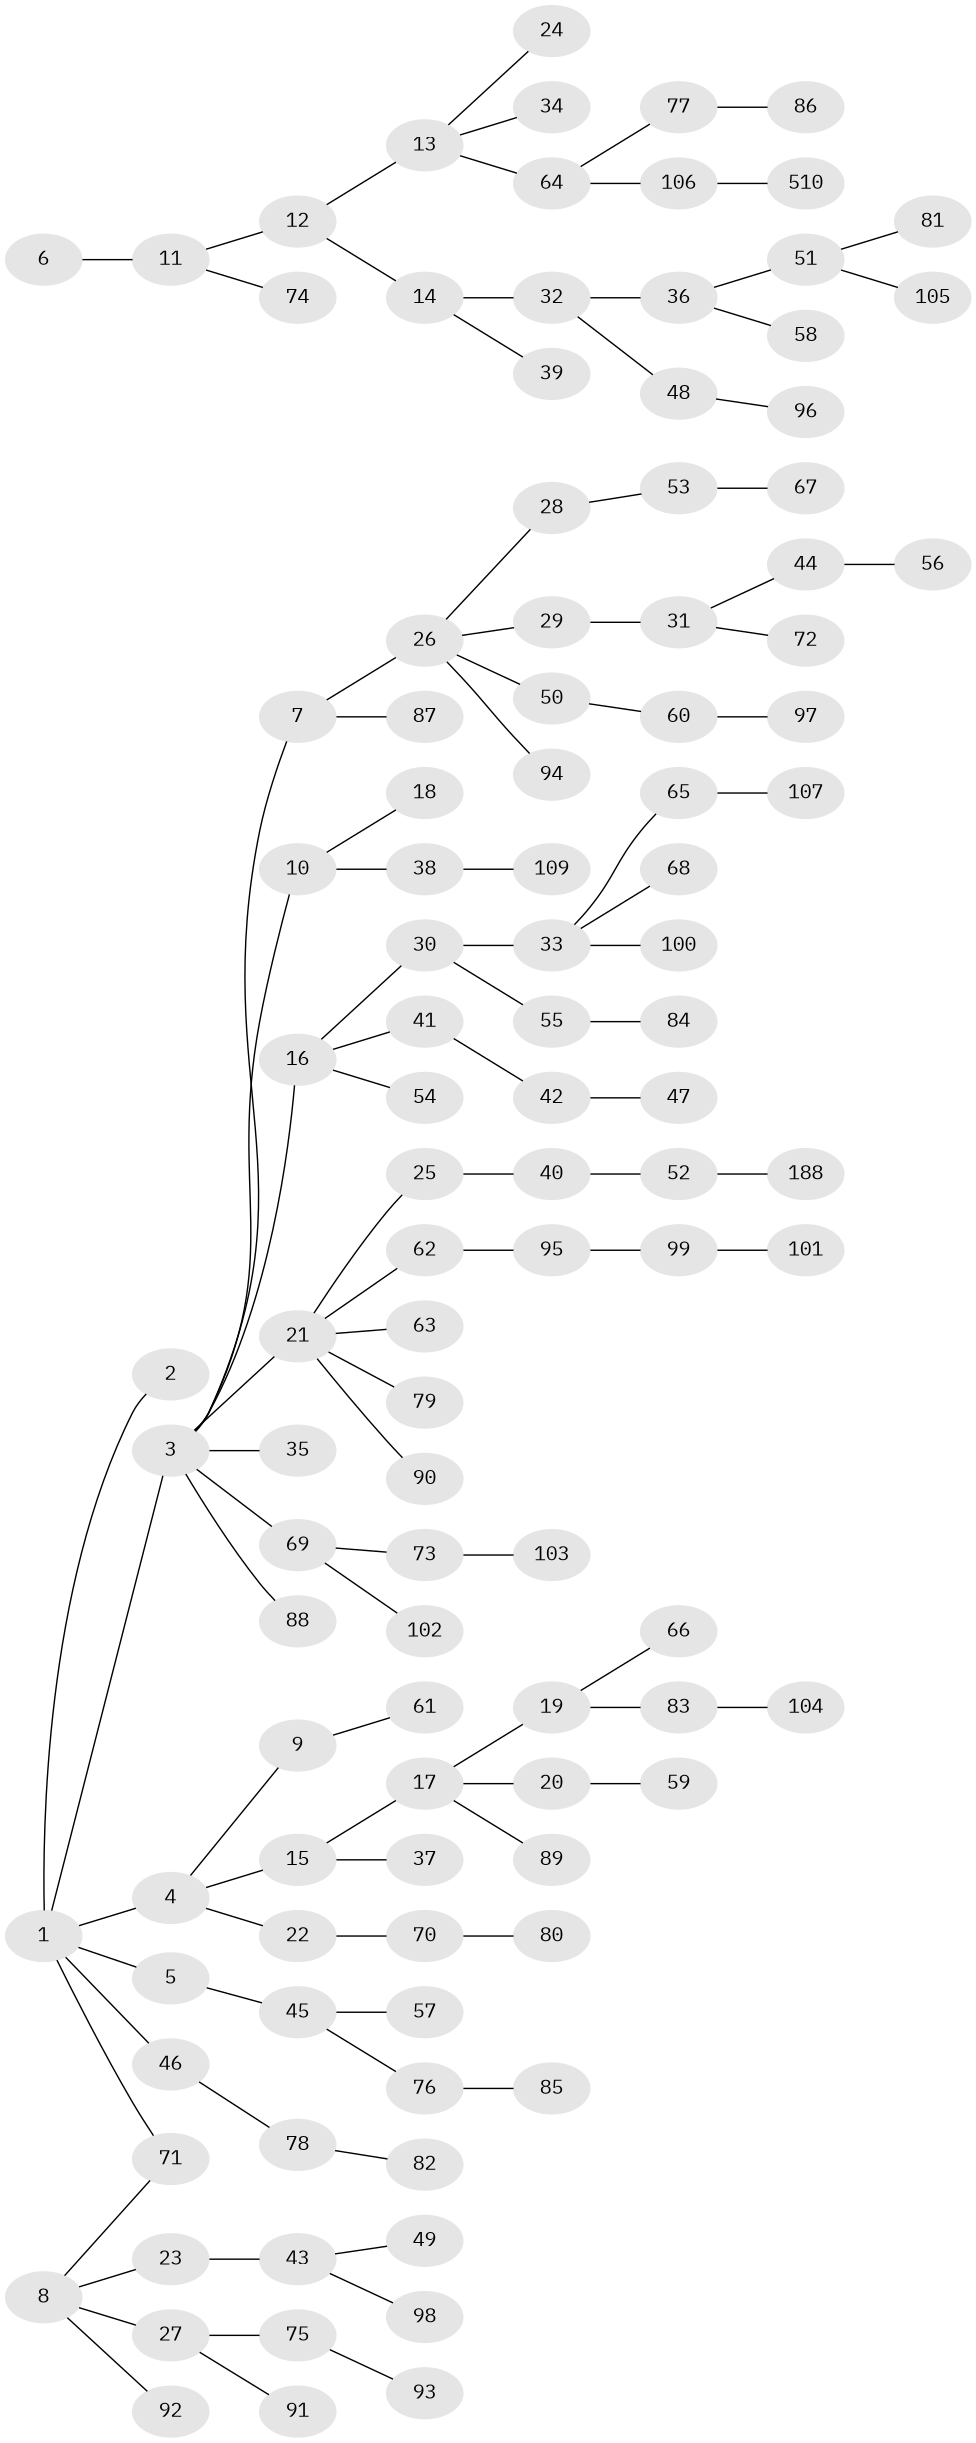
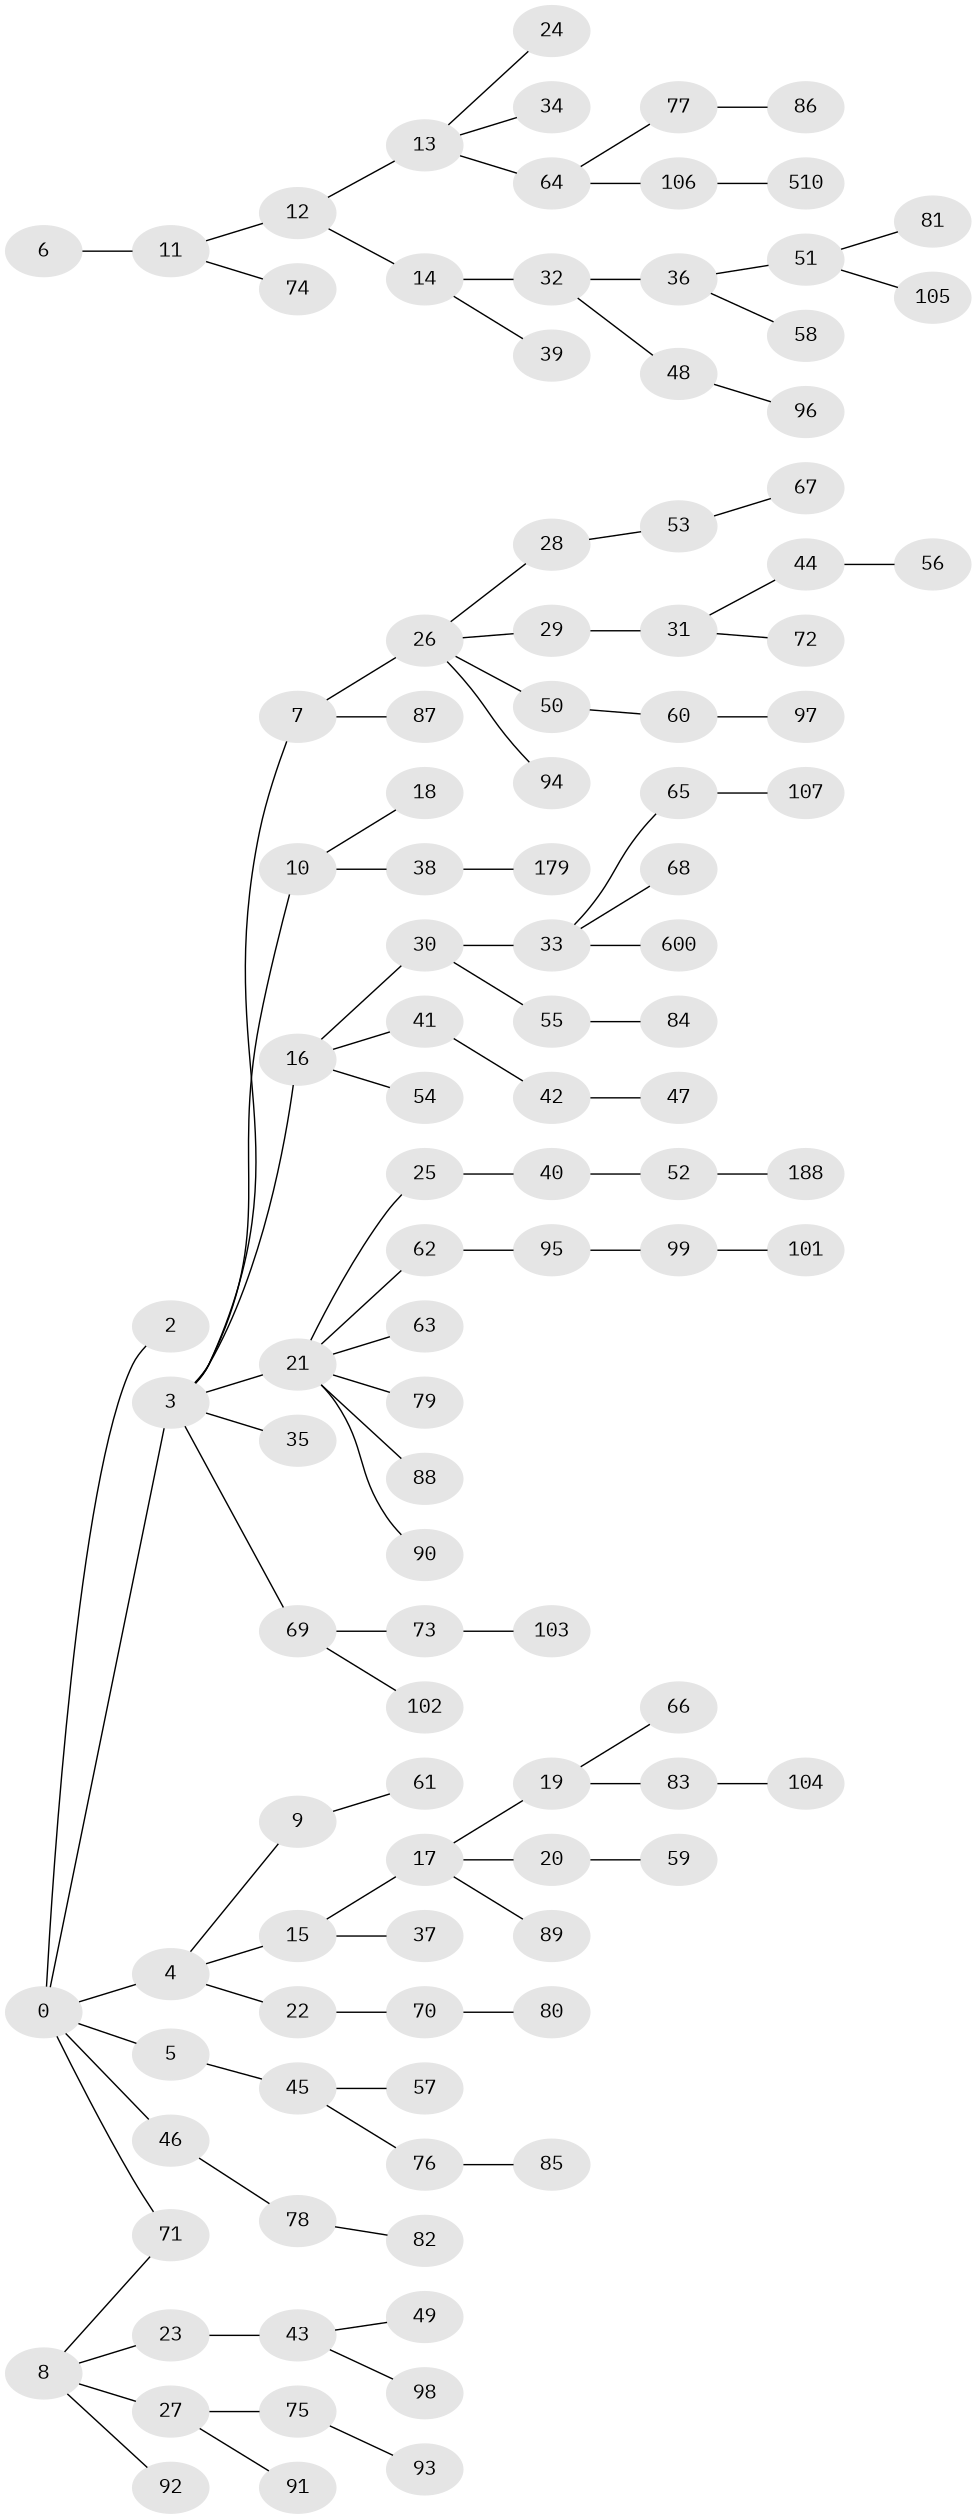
(552, 869) -> (552, 869)
(679, 945) -> (679, 945)
(227, 1539) -> (361, 1422)
(44, 1936) -> (44, 2012)
